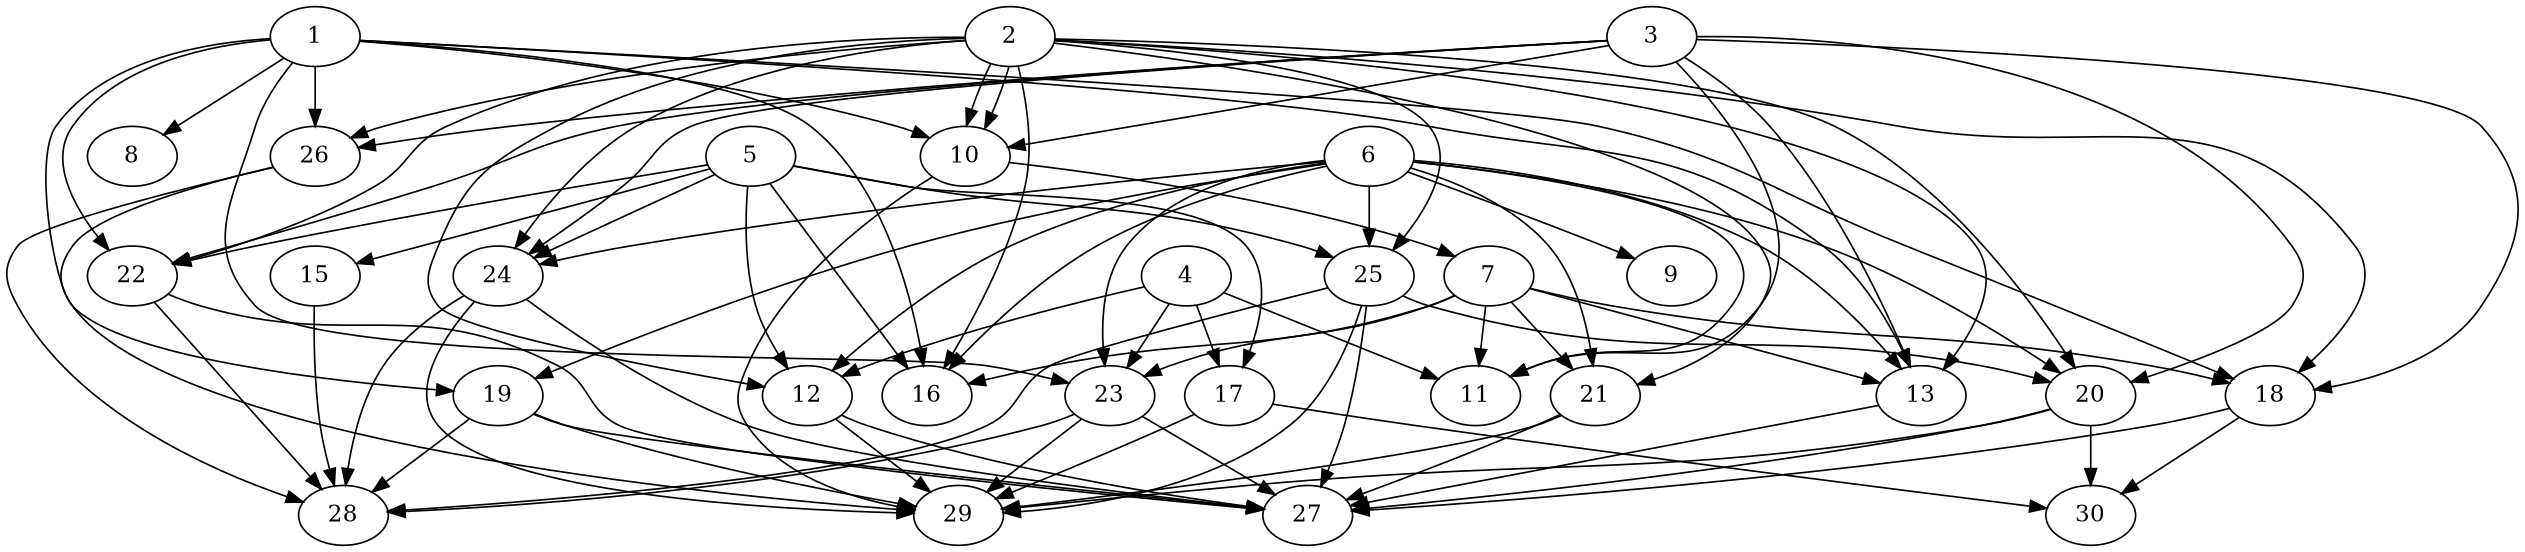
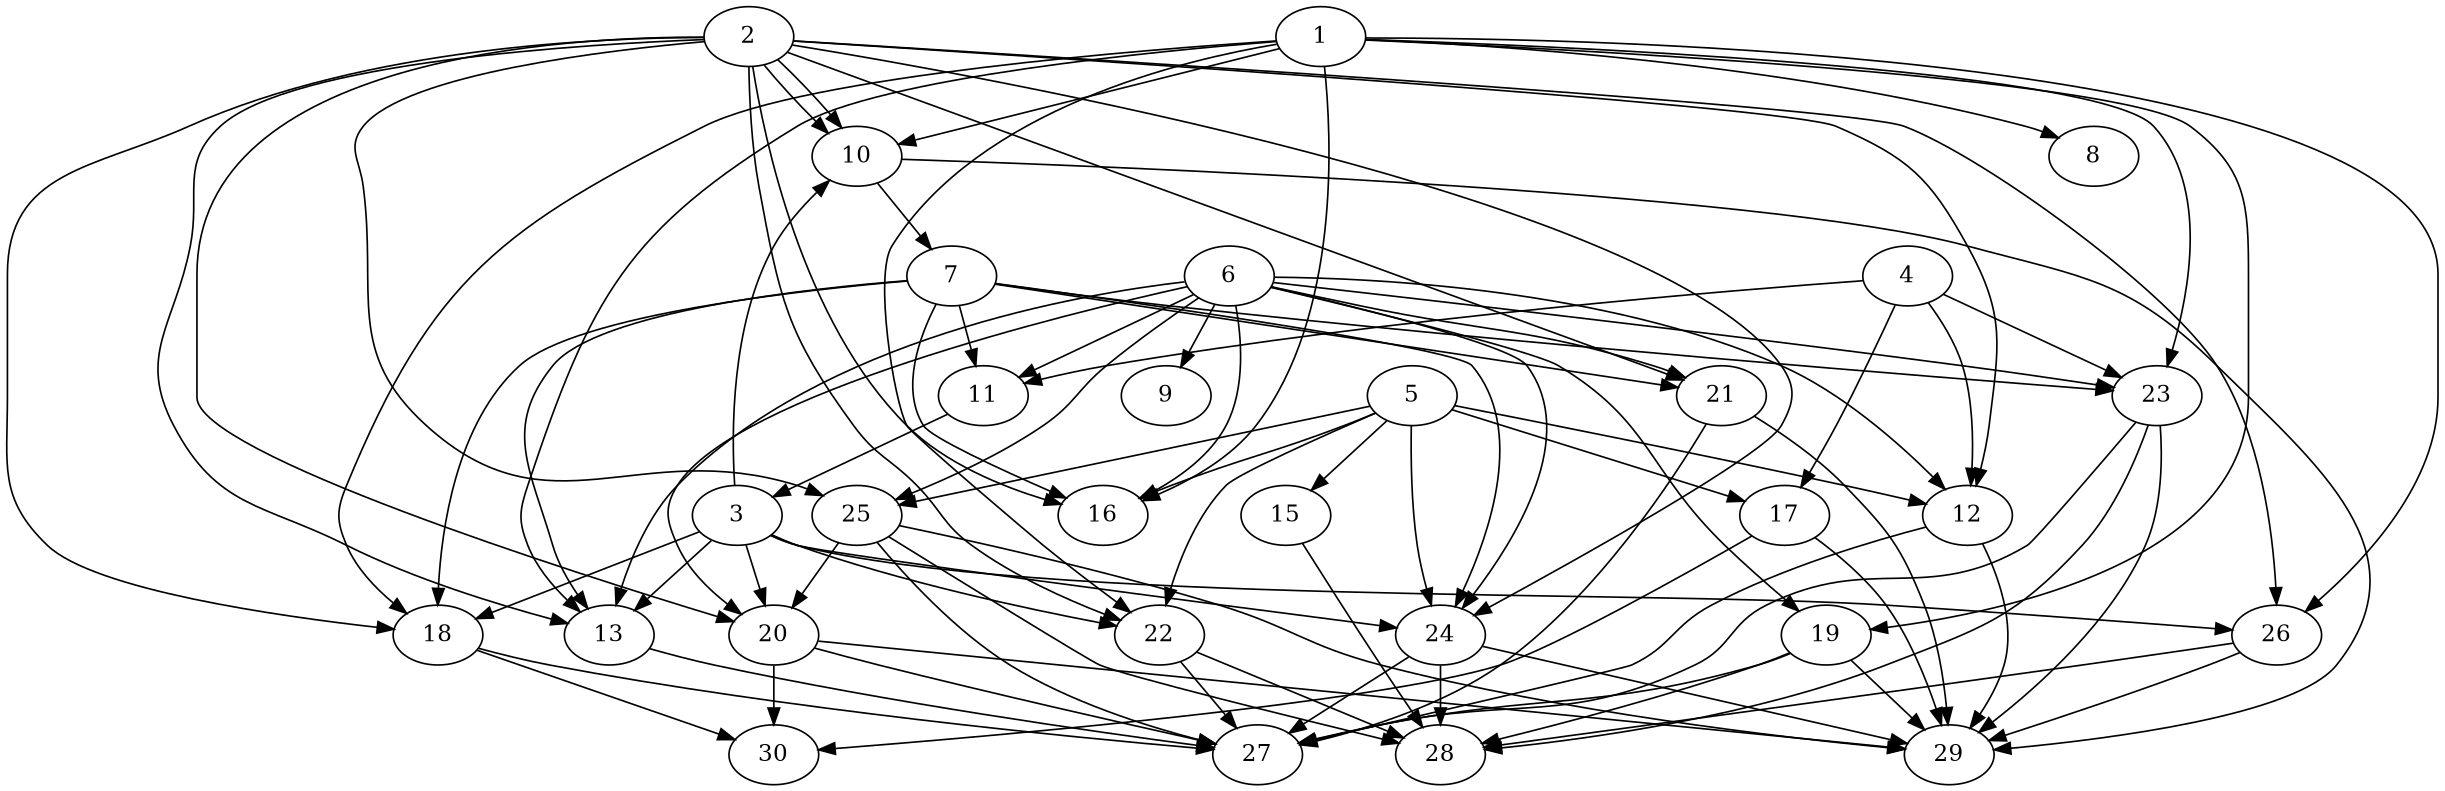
(1779, 243) -> (864, 454)
none -> (1474, 368)
